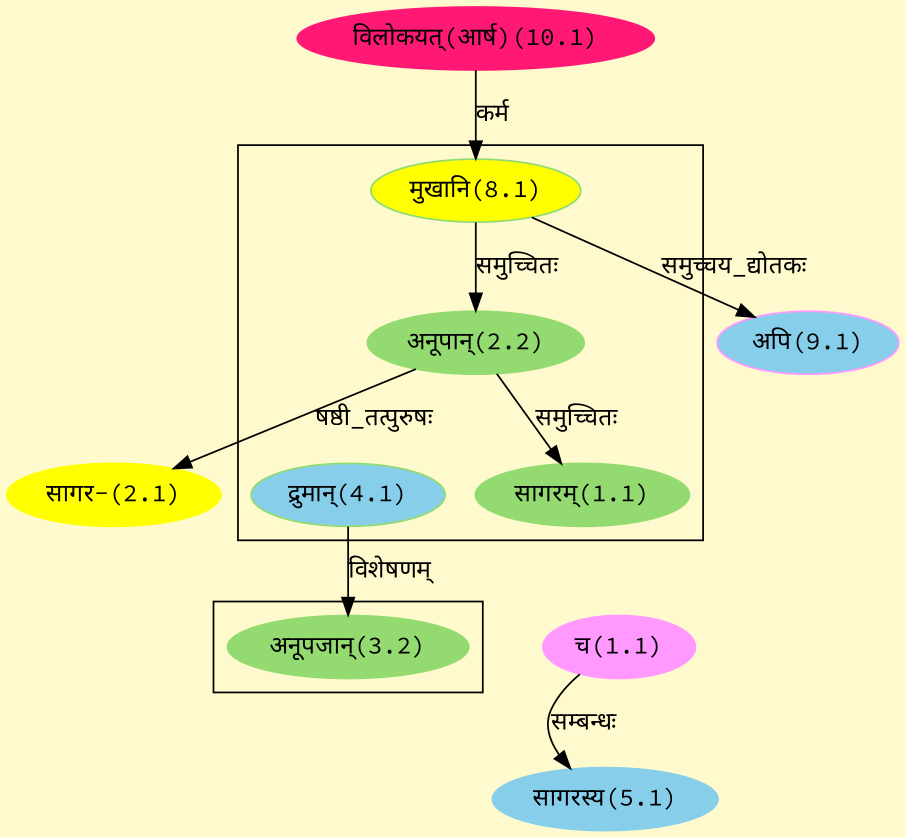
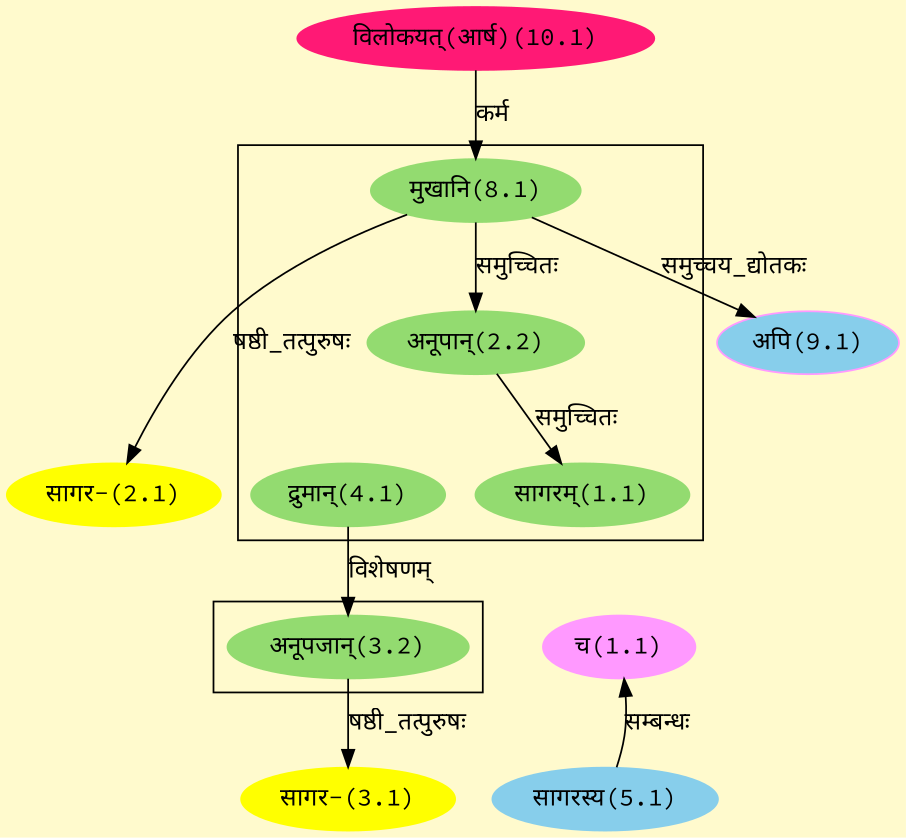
(476, 191) -> (476, 191)
(303, 415) -> (252, 295)
(348, 495) -> (348, 495)
(551, 711) -> (625, 732)
none -> (348, 799)
